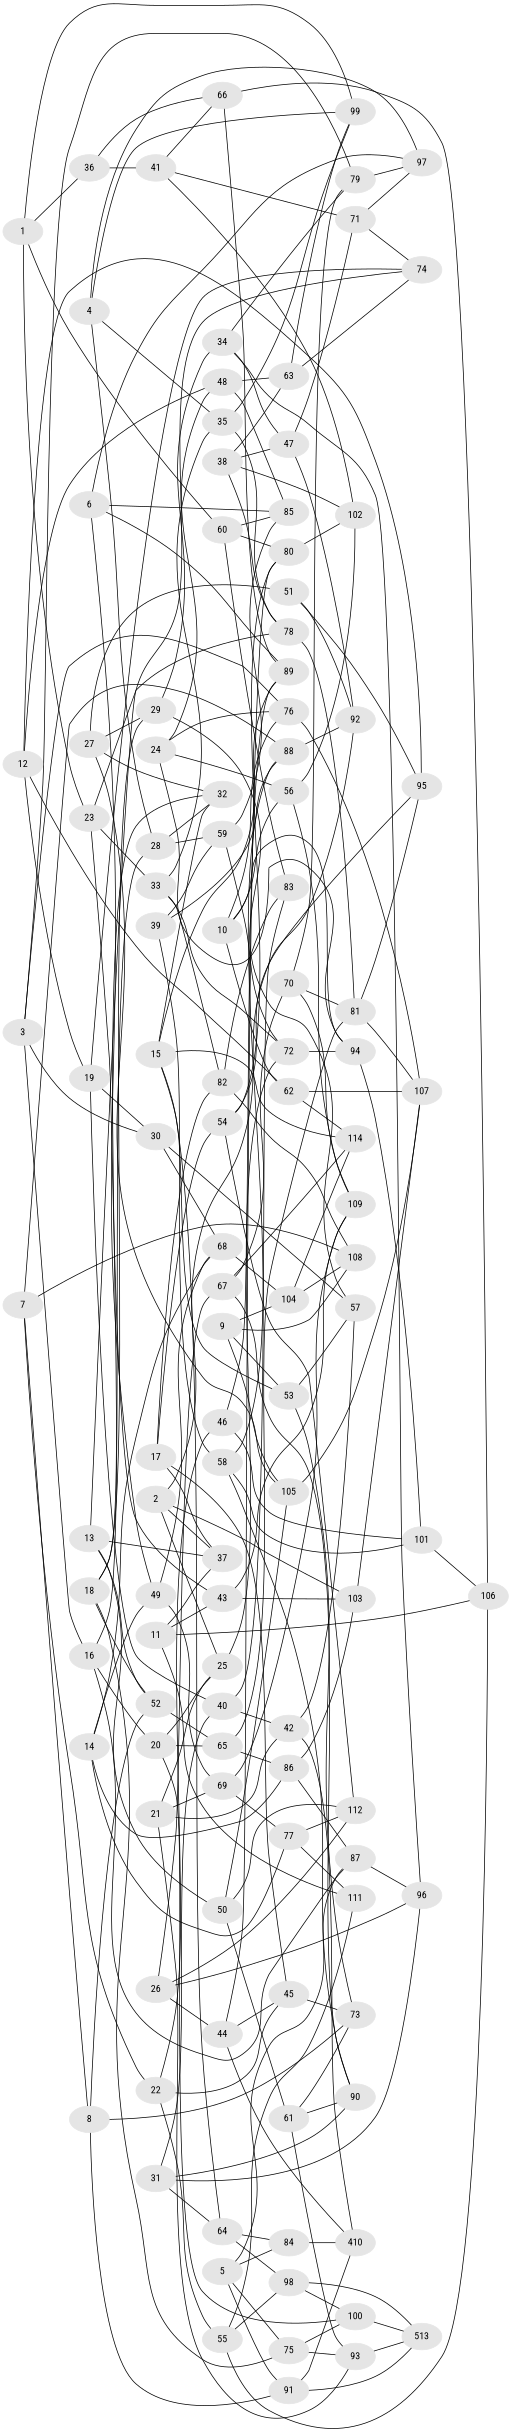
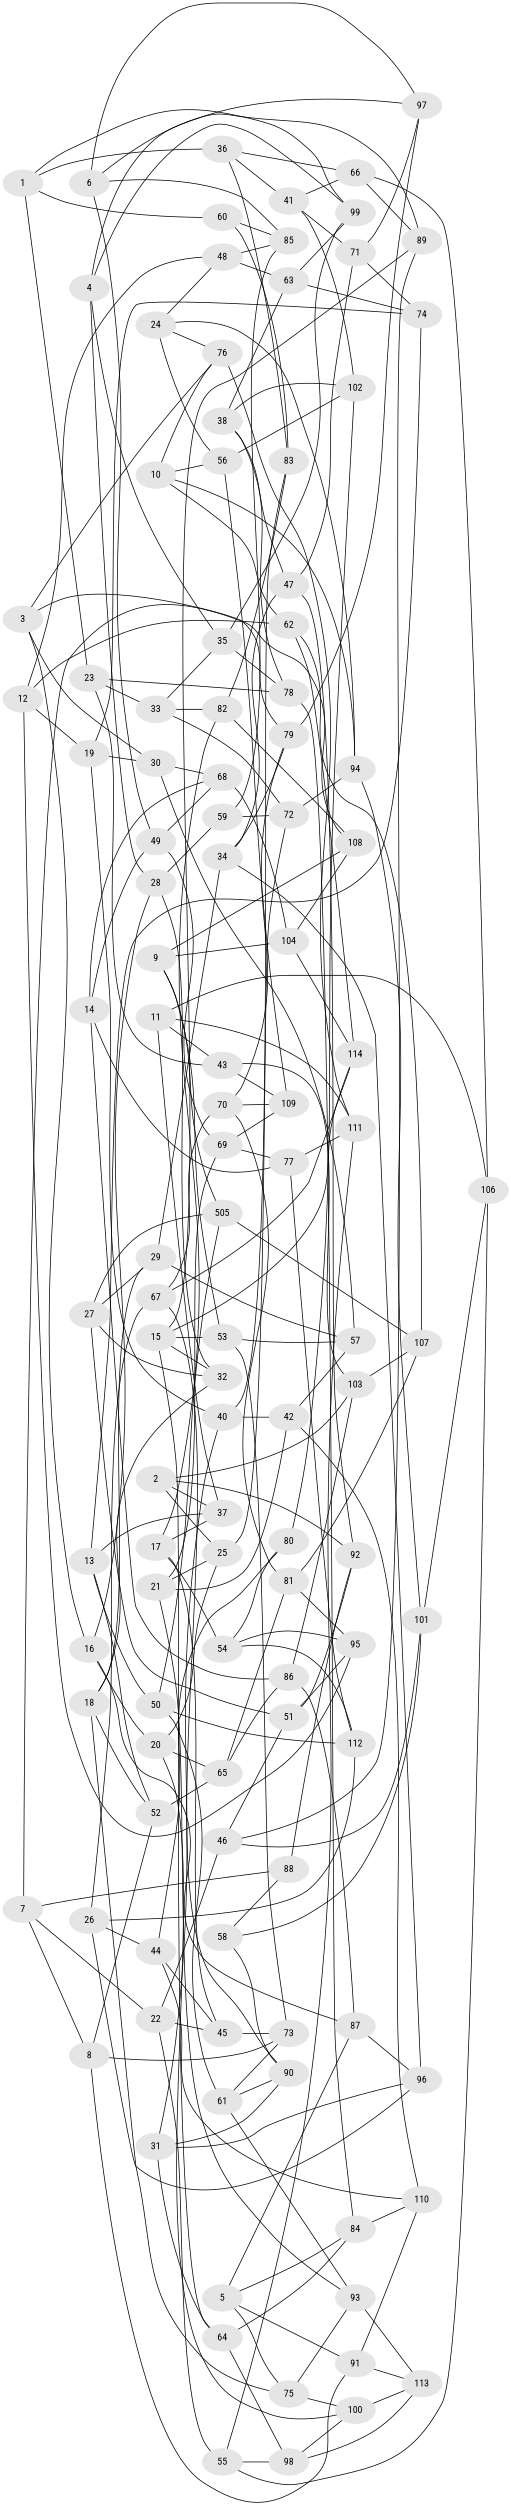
none -> (258, 260)
(260, 542) -> none
(342, 827) -> (331, 1459)
(377, 894) -> (330, 733)
(156, 926) -> none
(289, 1492) -> (222, 1213)
none -> (257, 1777)
(355, 2243) -> (422, 2200)
(422, 2337) -> (422, 2384)
